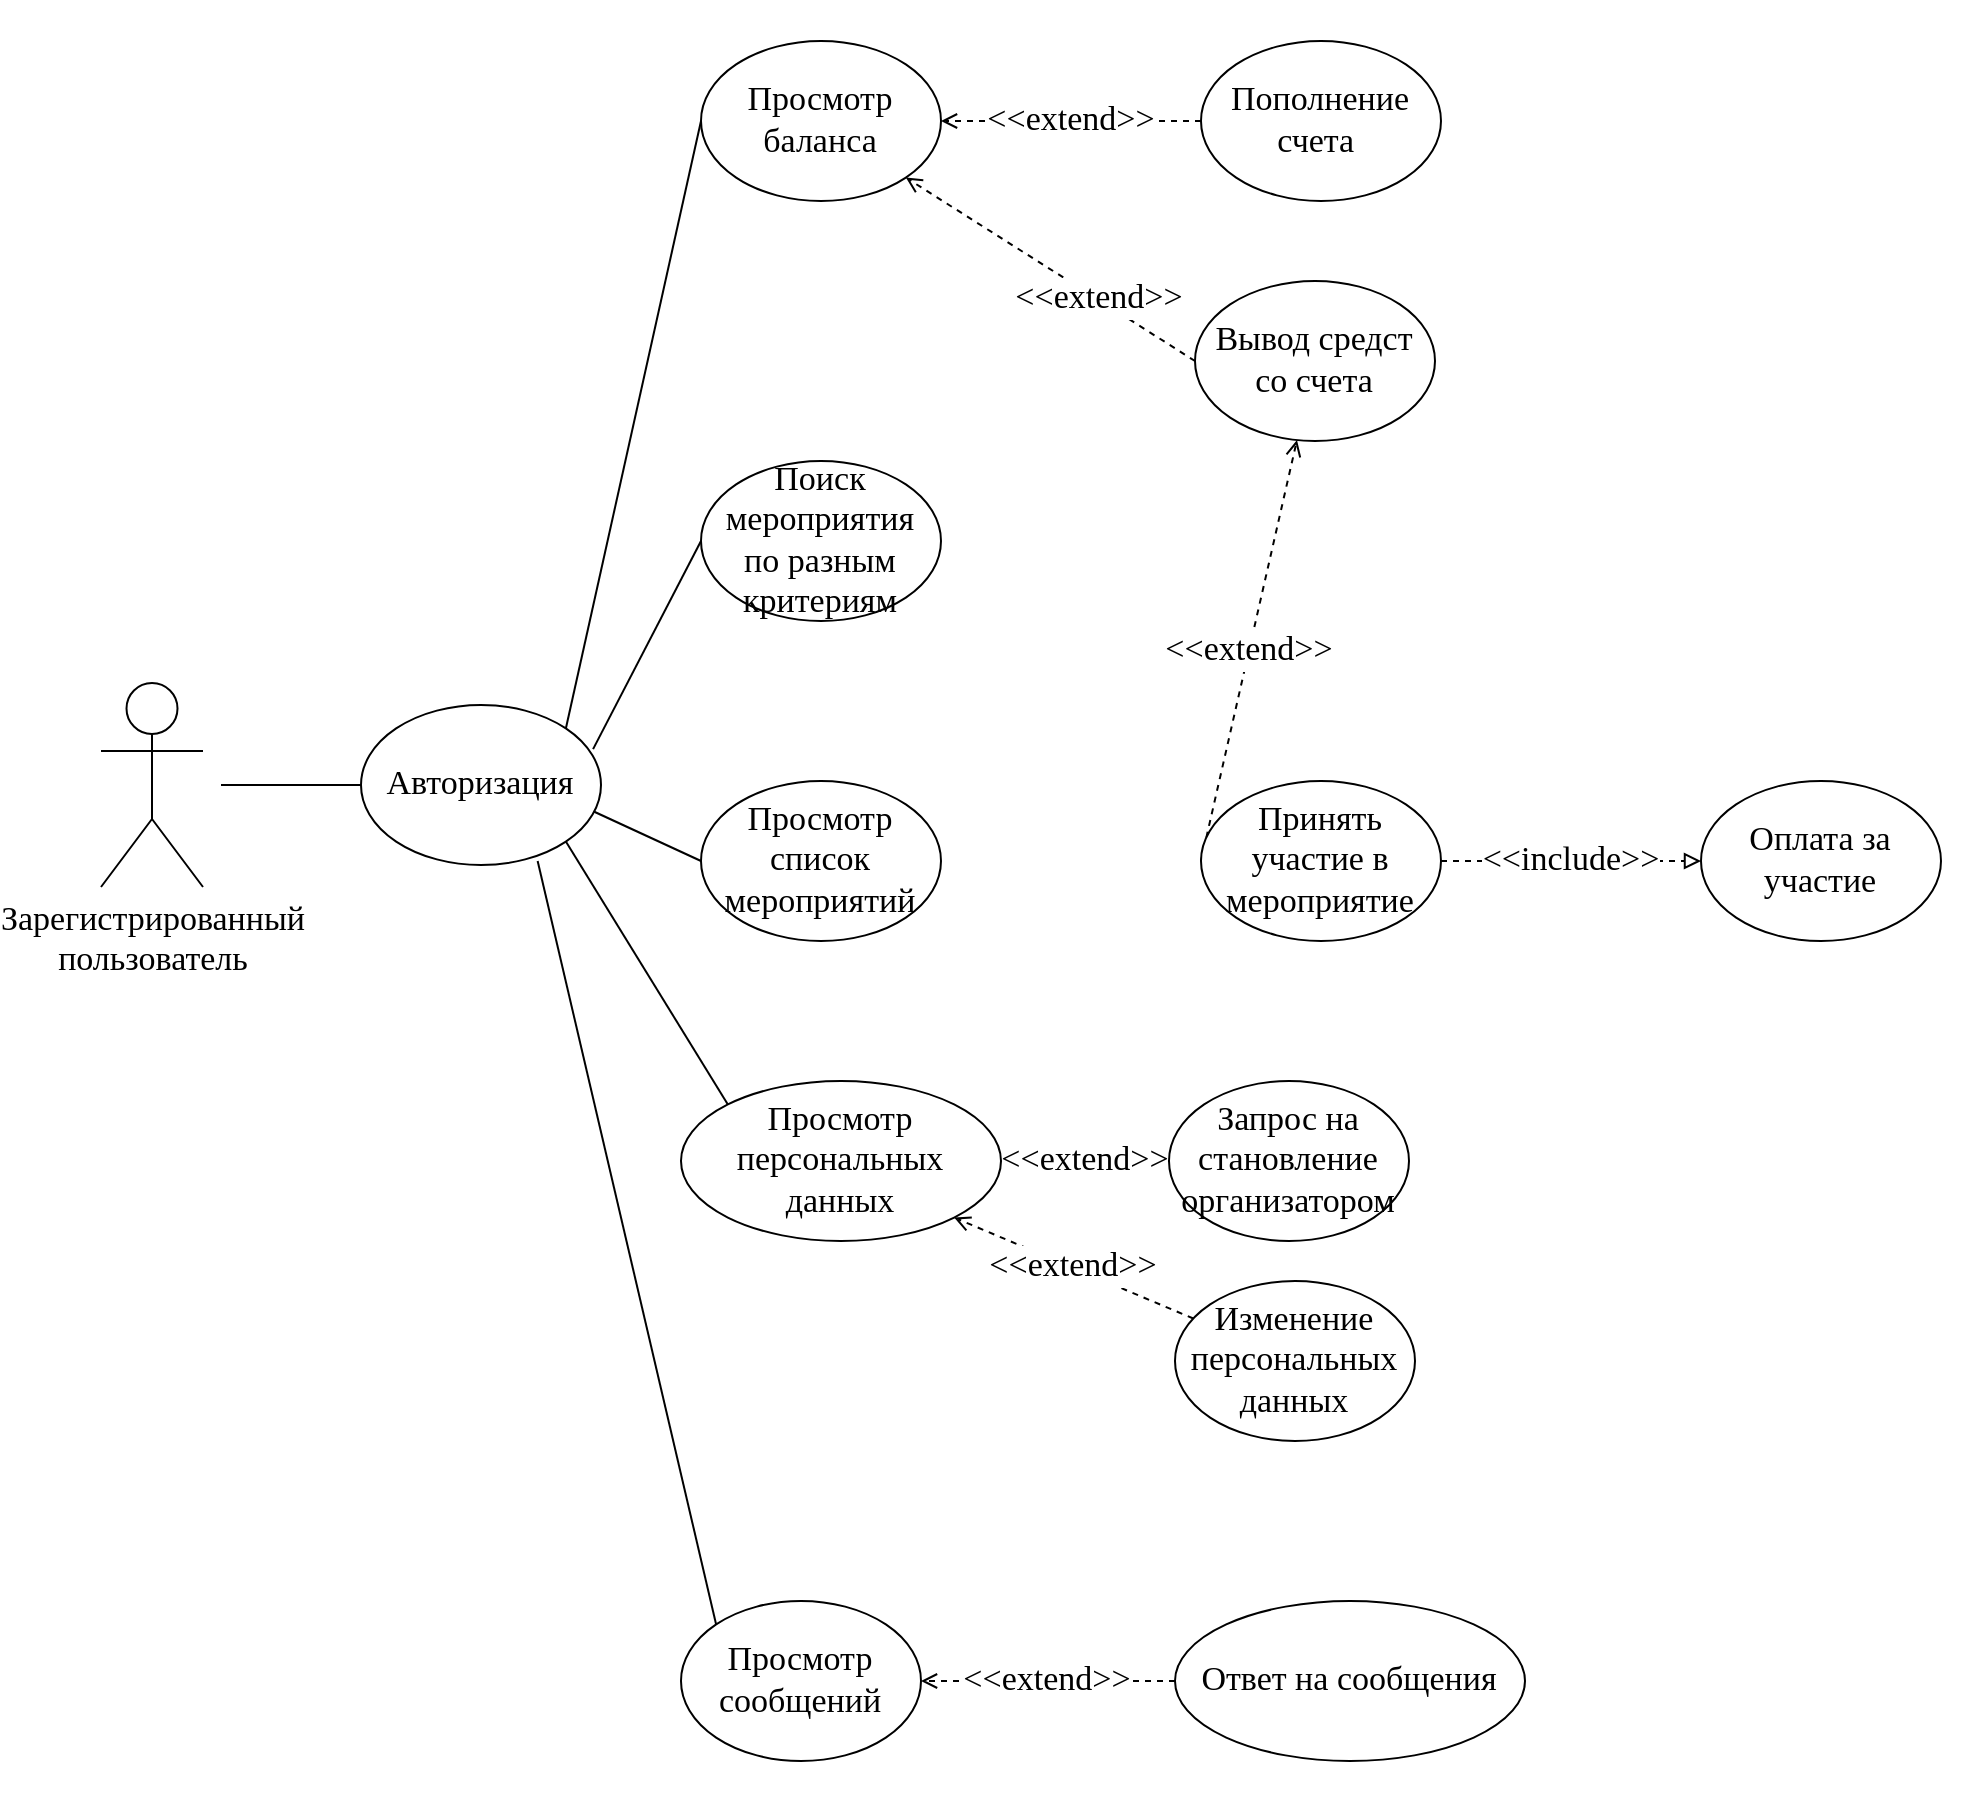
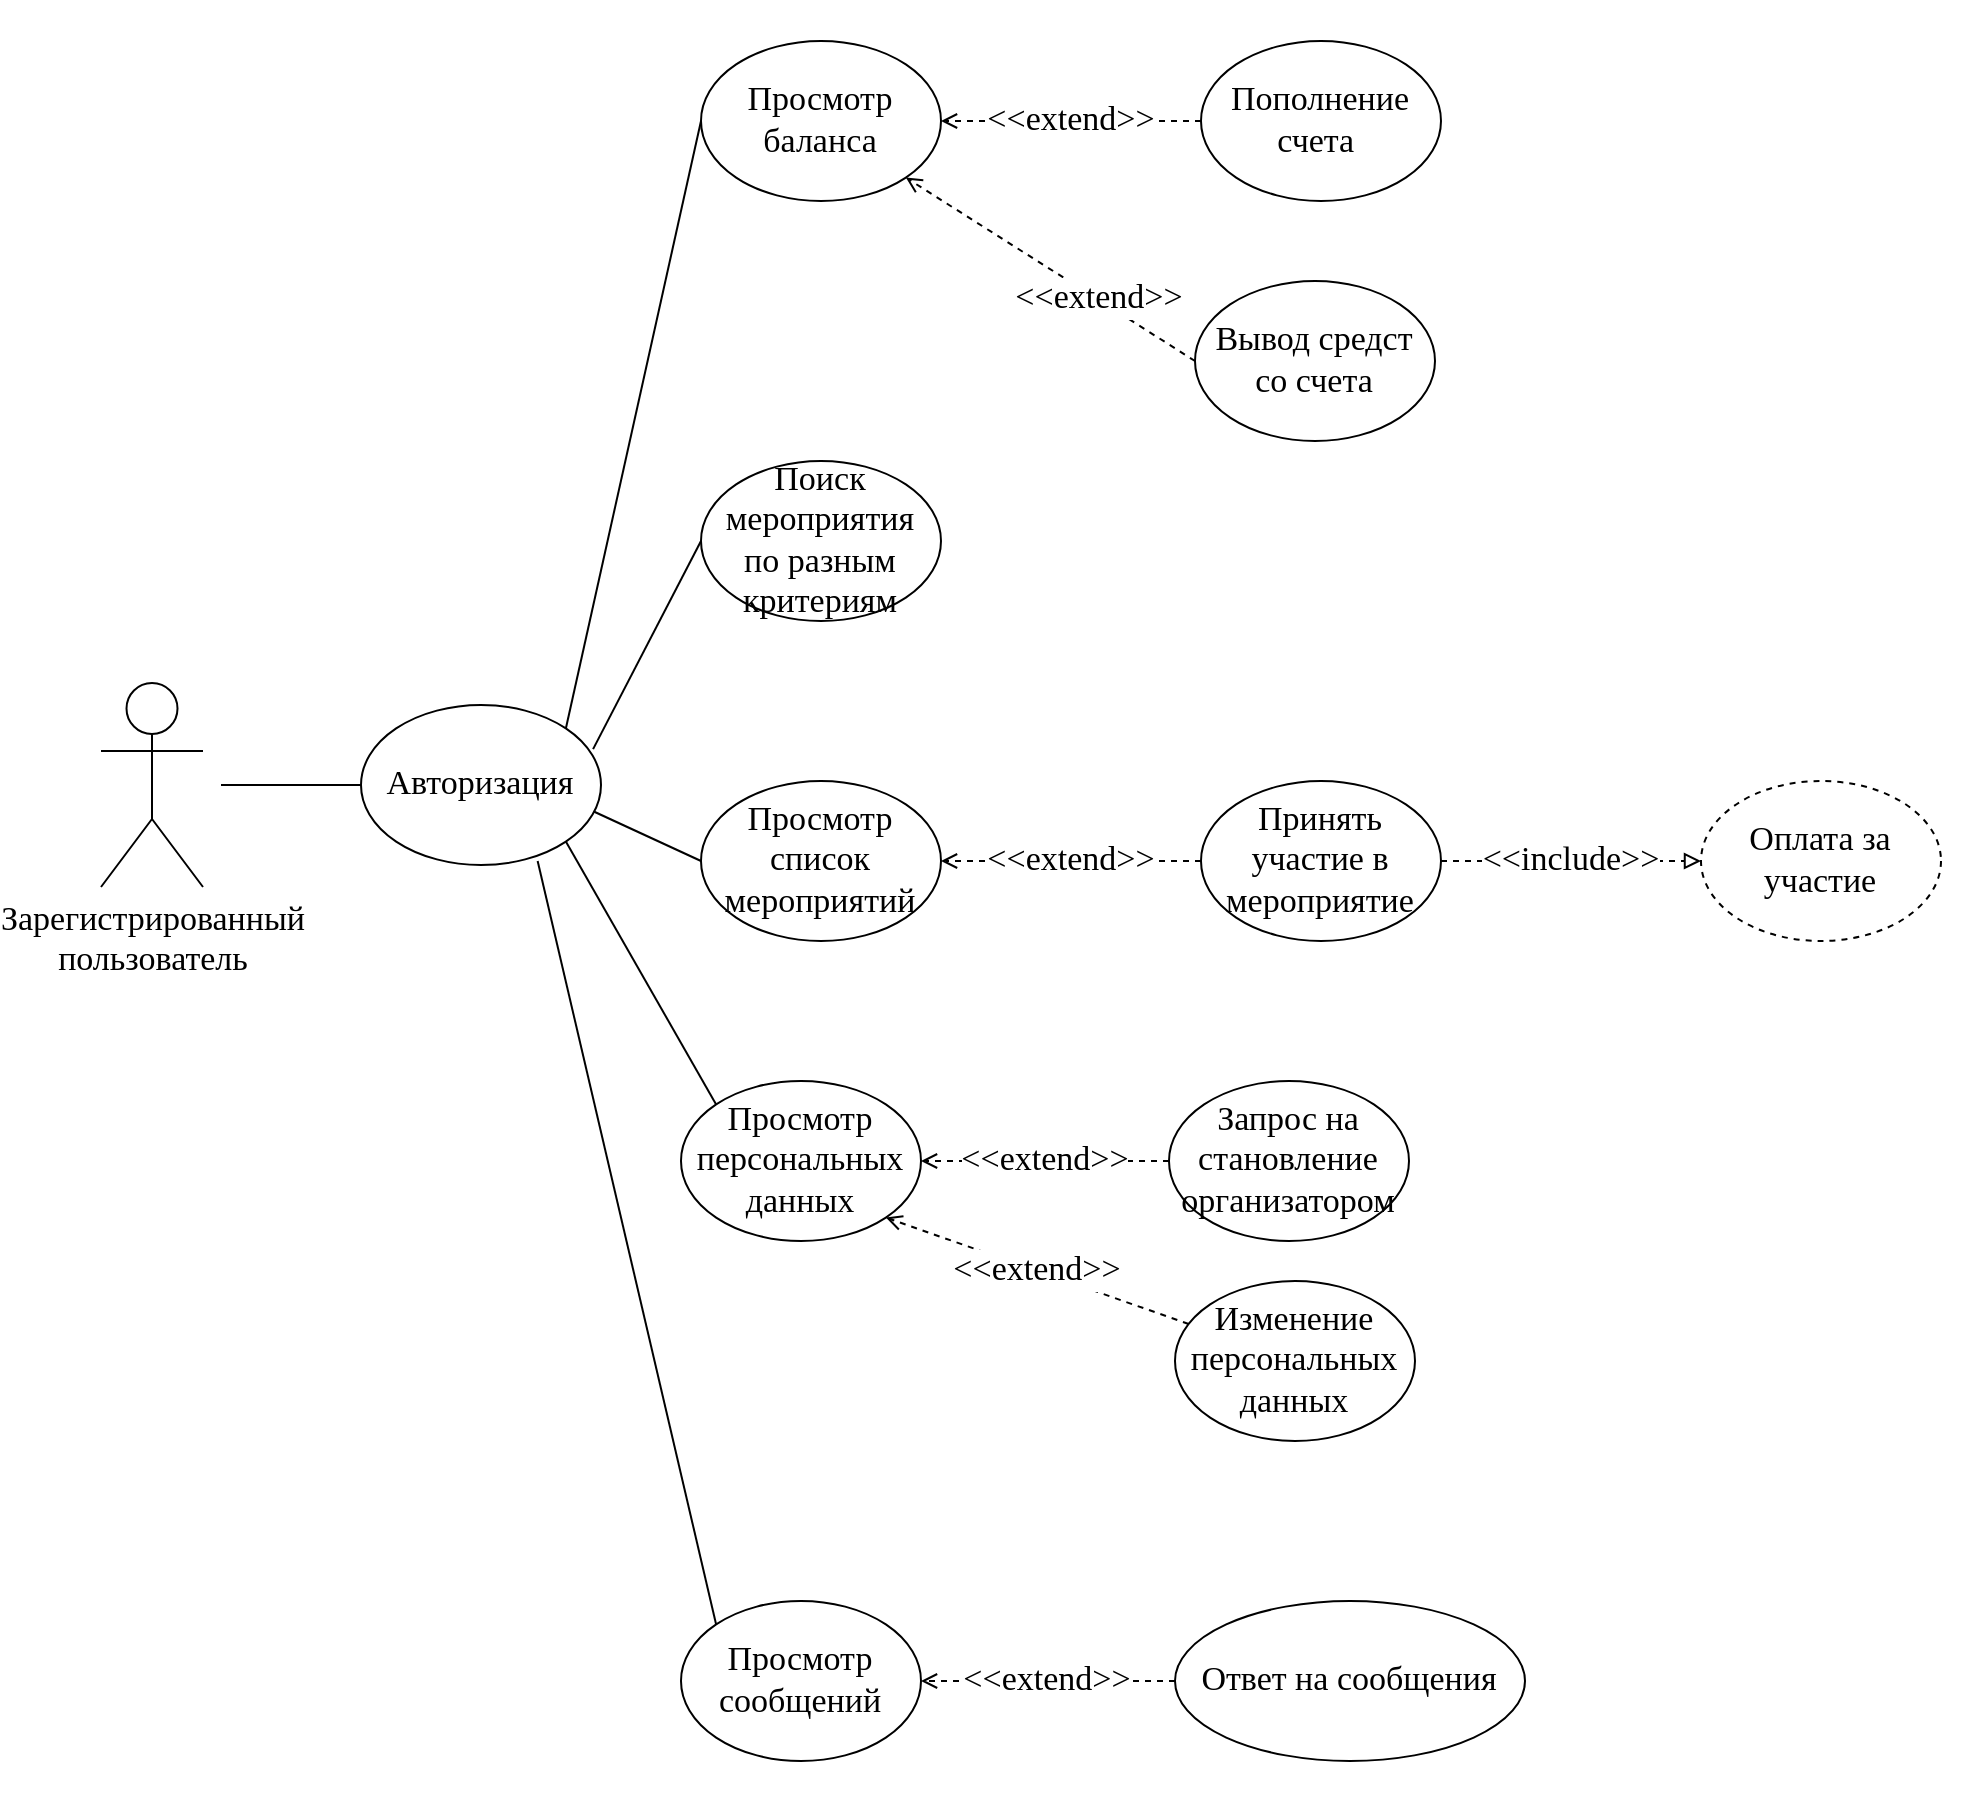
(1275, 537) -> (1074, 861)
(1821, 861) -> (1821, 861)
(841, 1161) -> (801, 1161)
